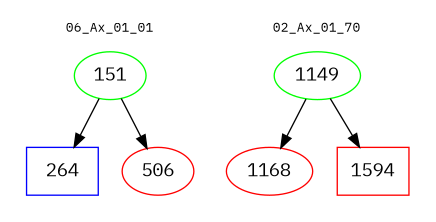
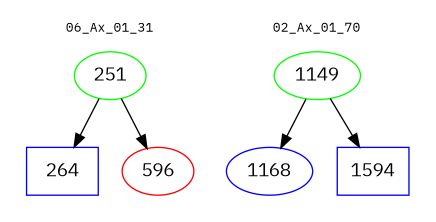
(110, 29) -> (110, 29)
(110, 76) -> (110, 76)
(158, 171) -> (158, 171)
(270, 171) -> (270, 171)
(373, 171) -> (373, 171)
